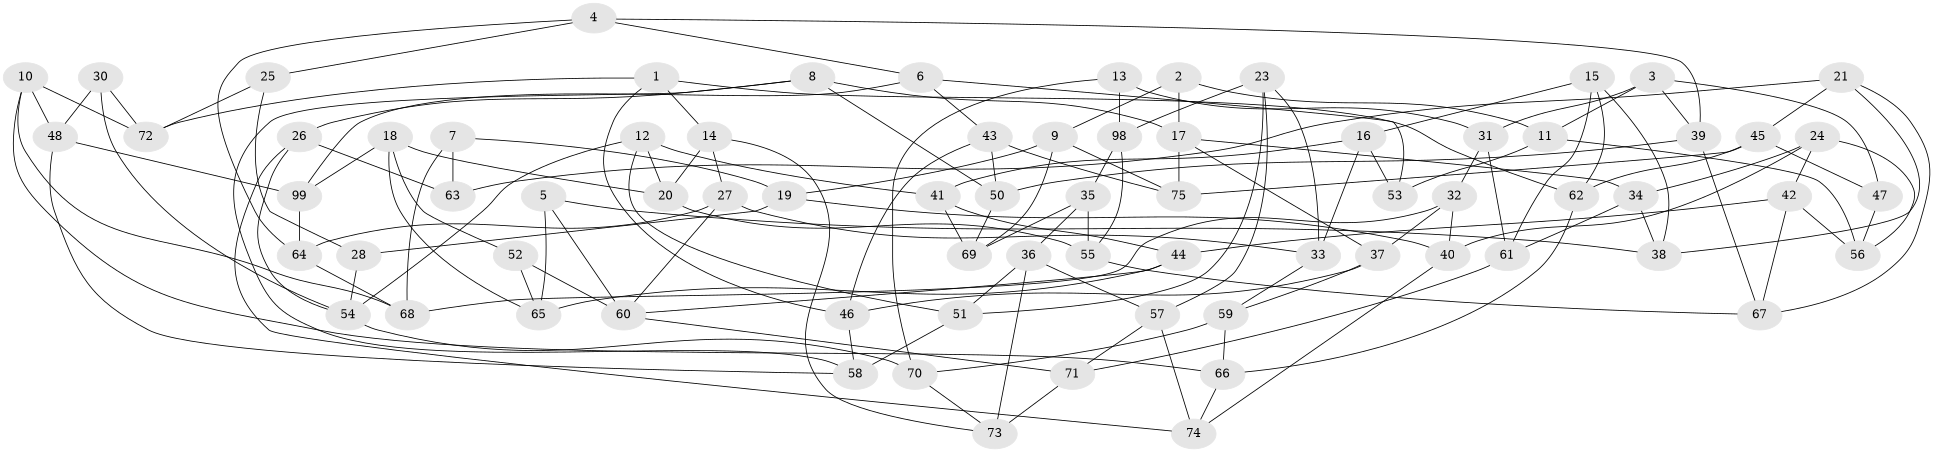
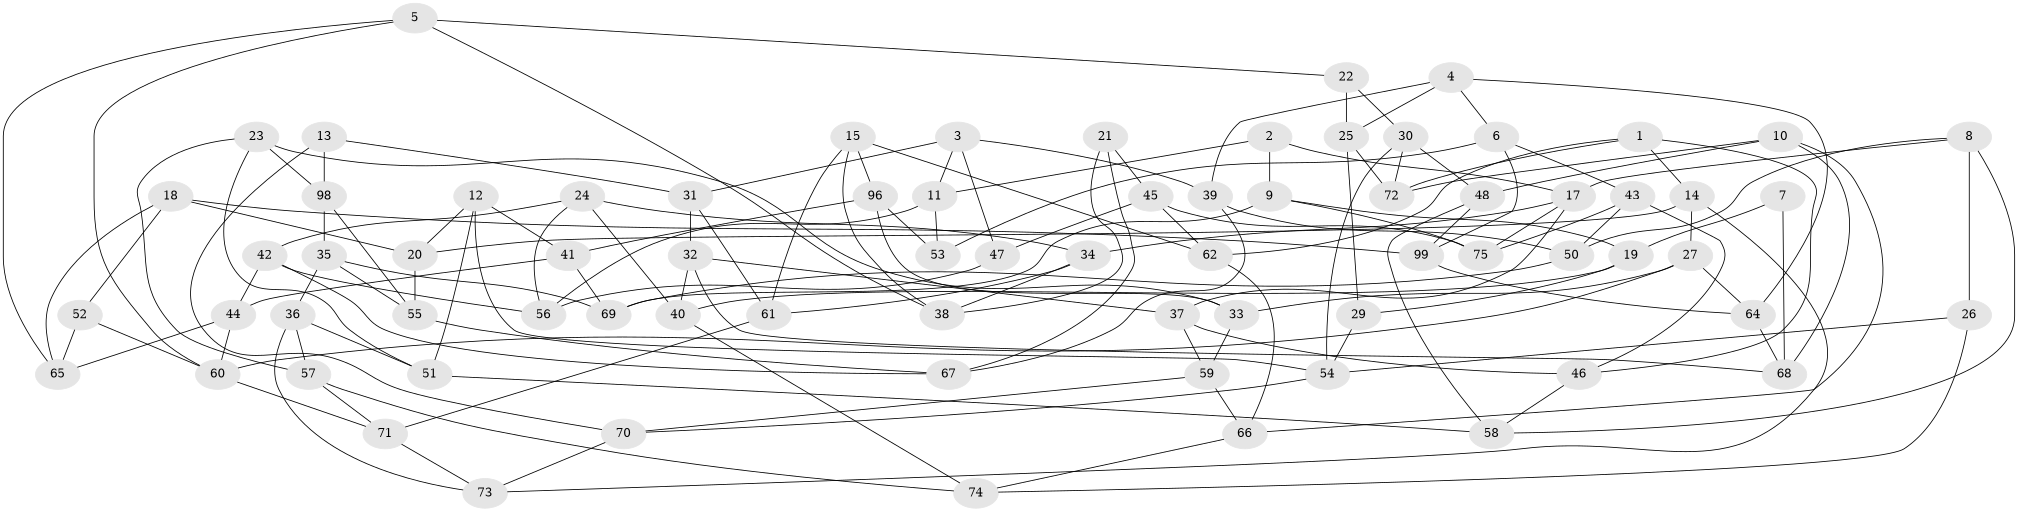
none -> (1346, 78)
(1364, 137) -> (875, 196)
(453, 196) -> none
(359, 256) -> (1359, 315)
